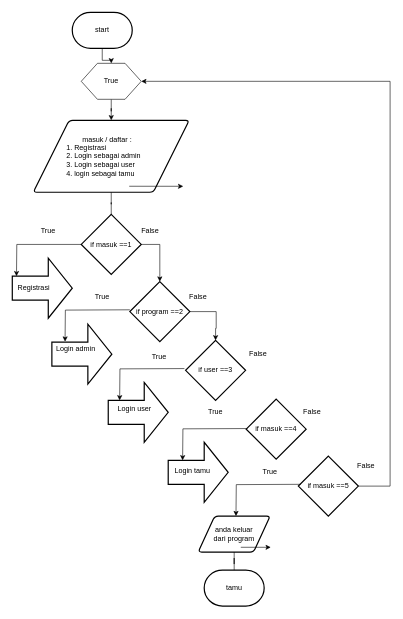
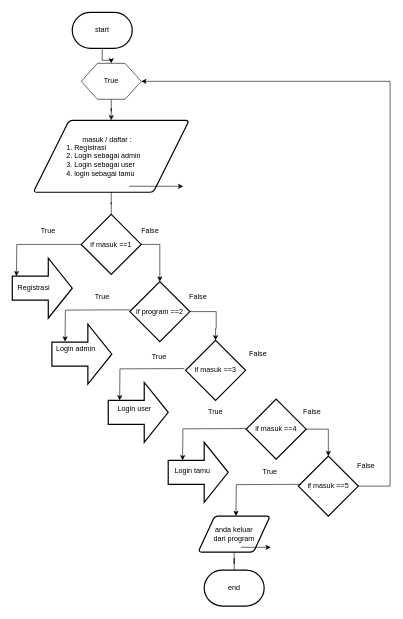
(216, 371) -> (216, 371)
none -> (329, 450)
(234, 588) -> (234, 588)
